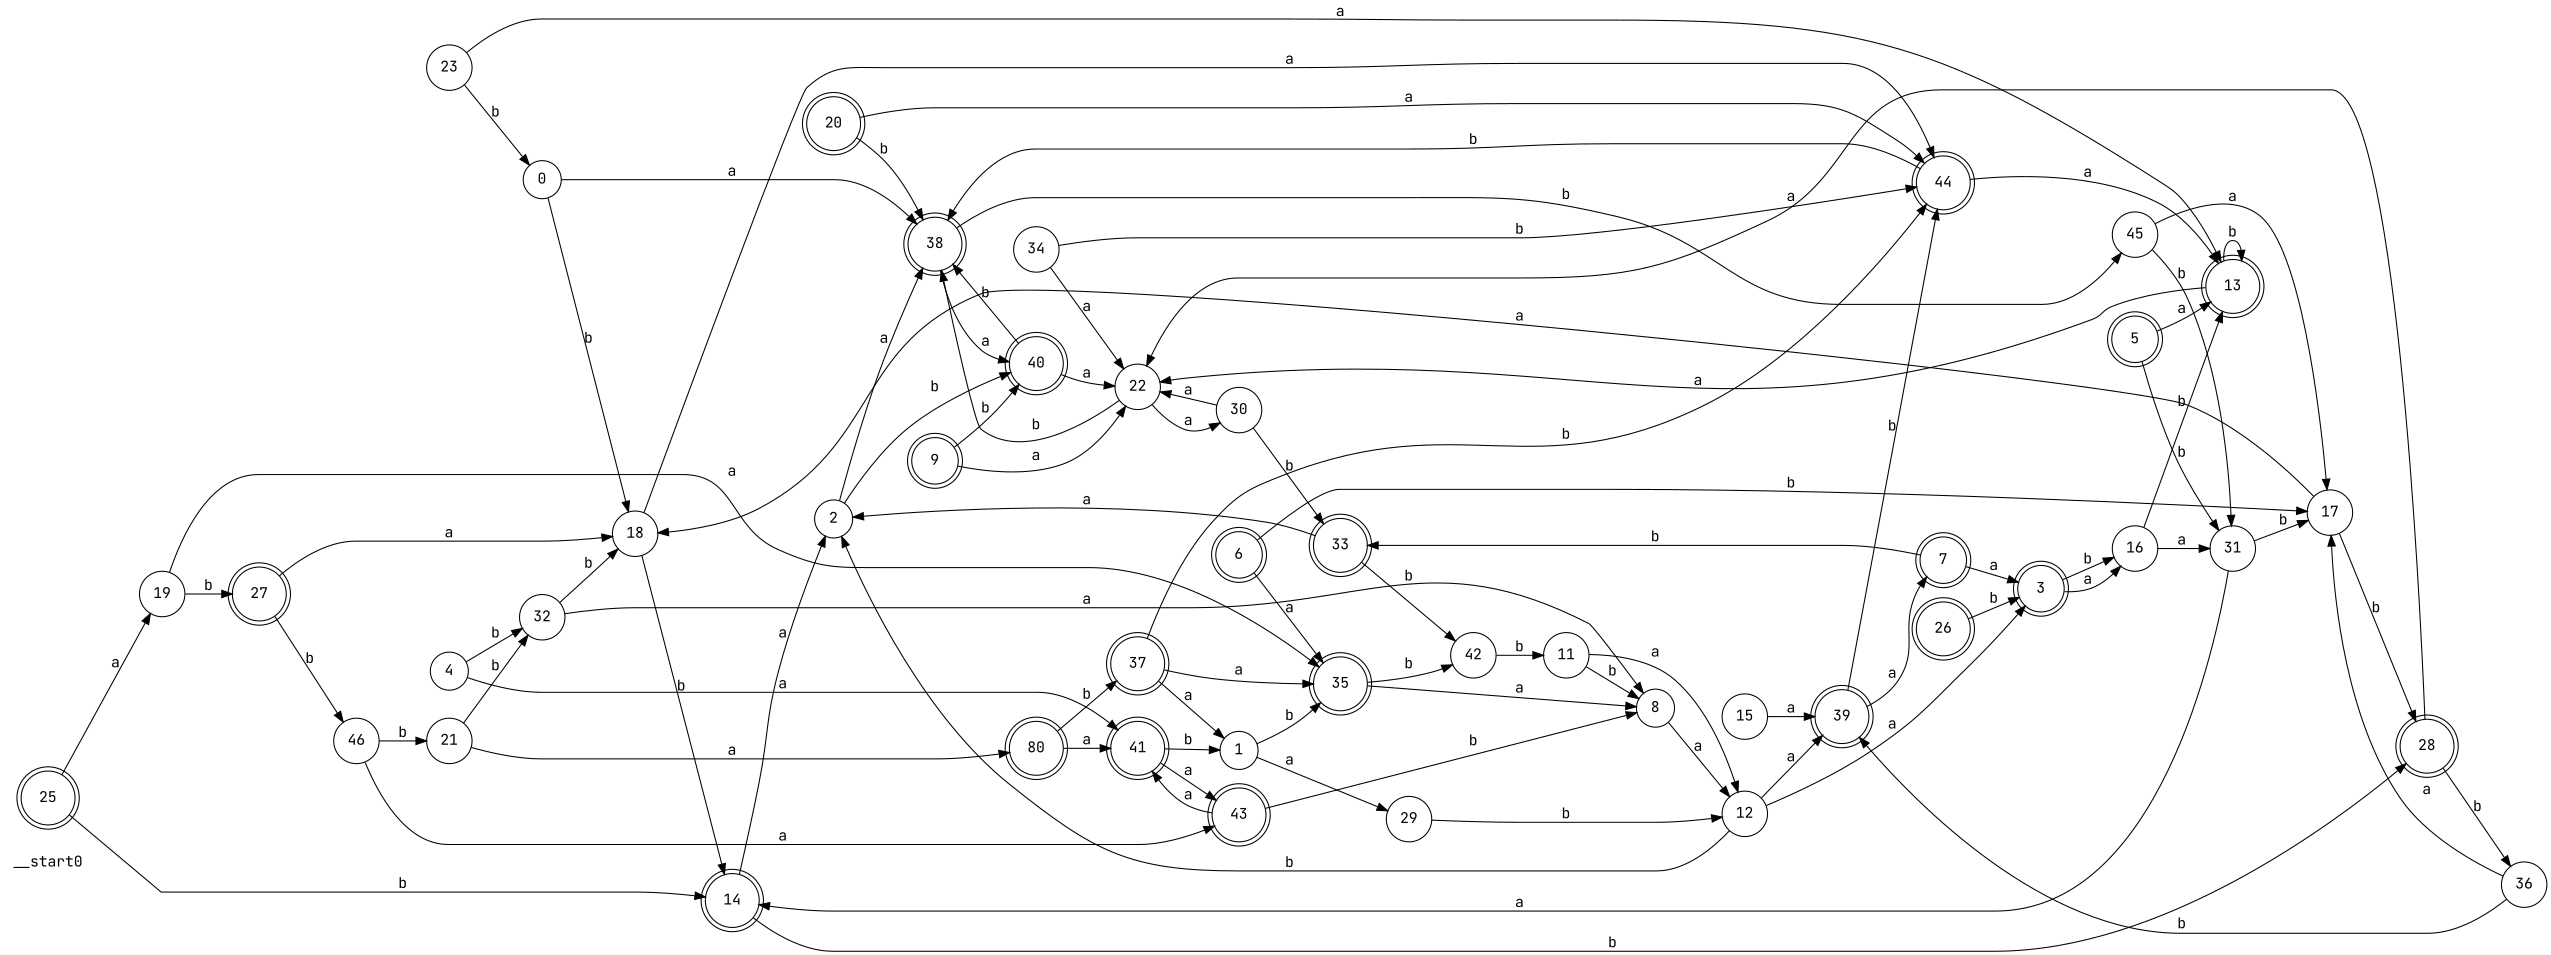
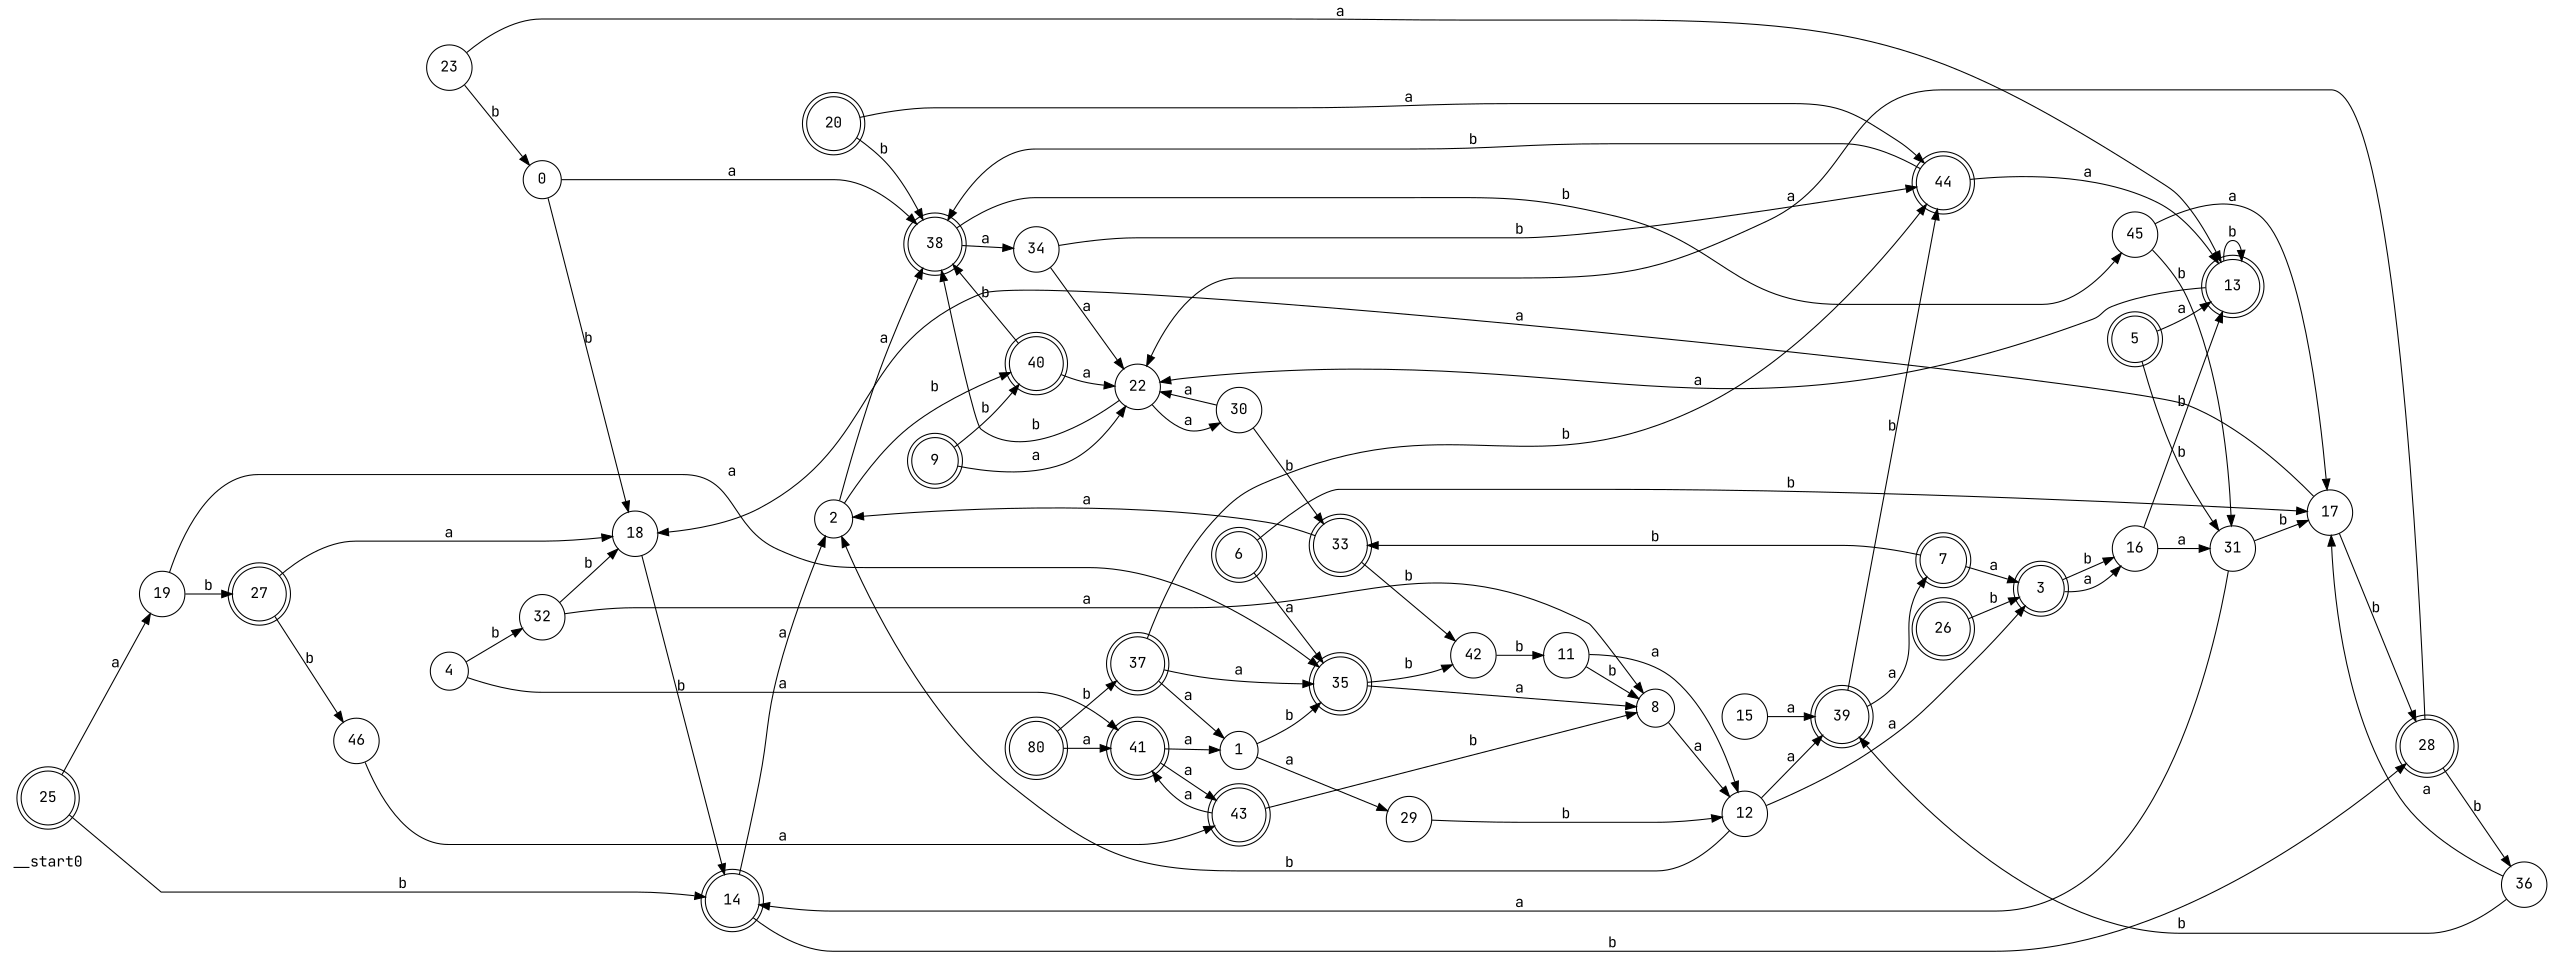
(1159, 68) -> none
(959, 323) -> (982, 247)
(1188, 740) -> (1188, 740)
(449, 741) -> none
